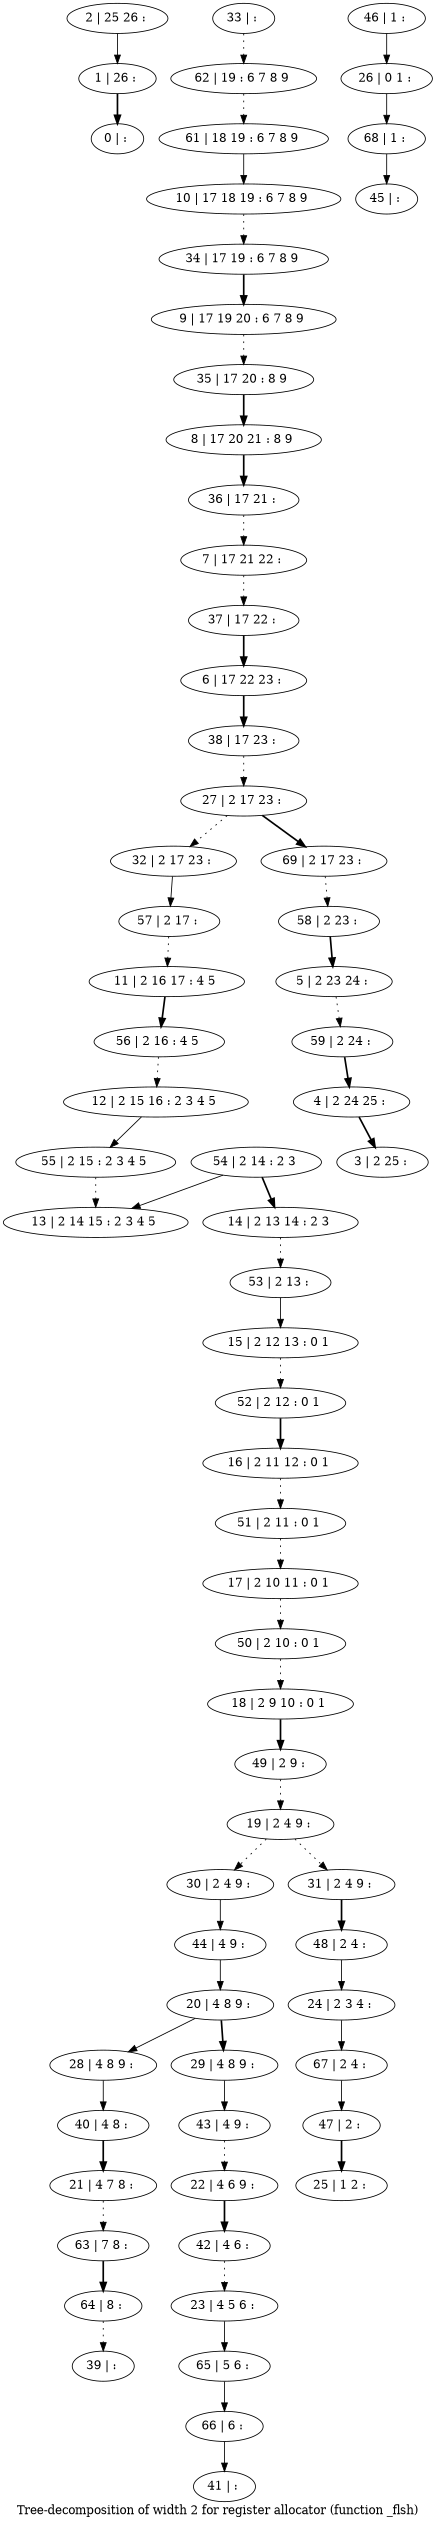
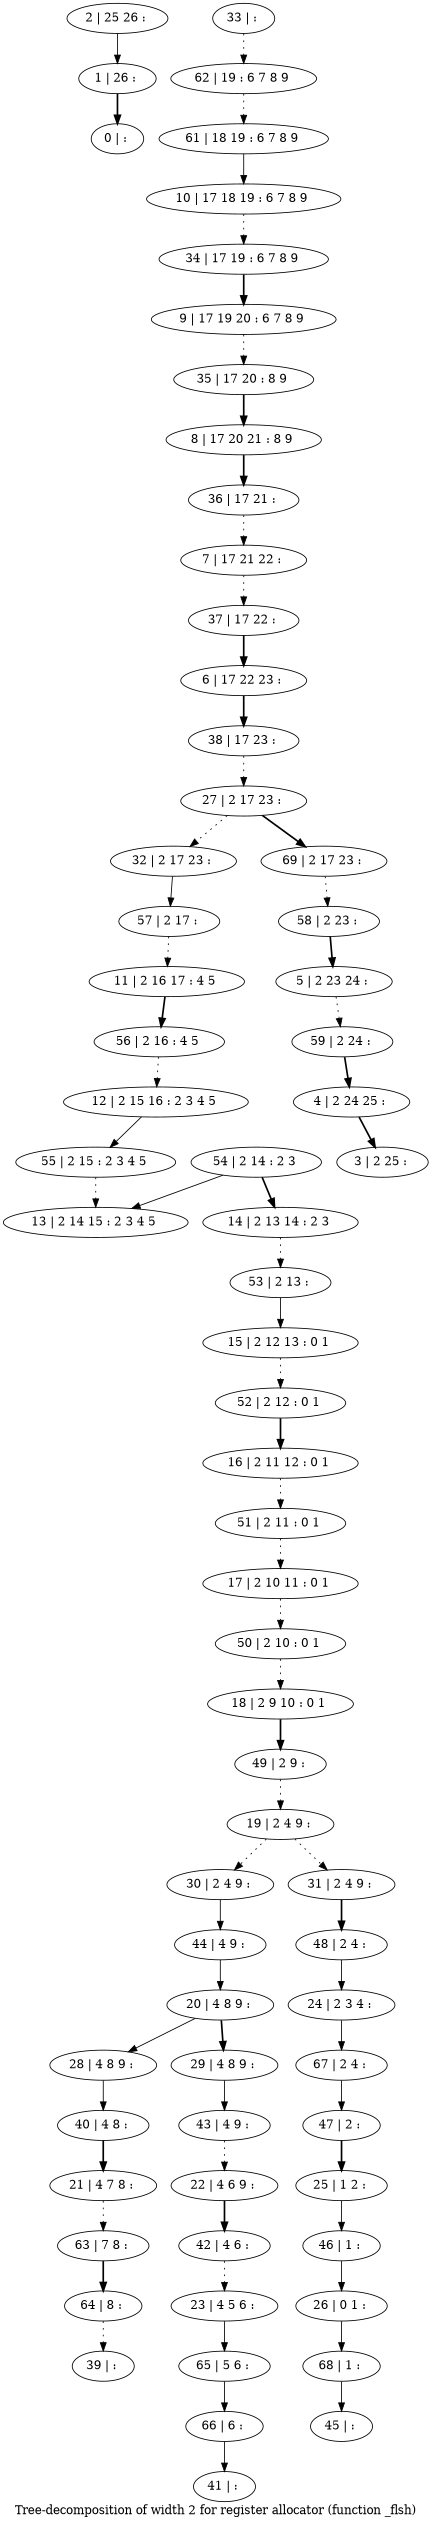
none -> (342, 2212)
